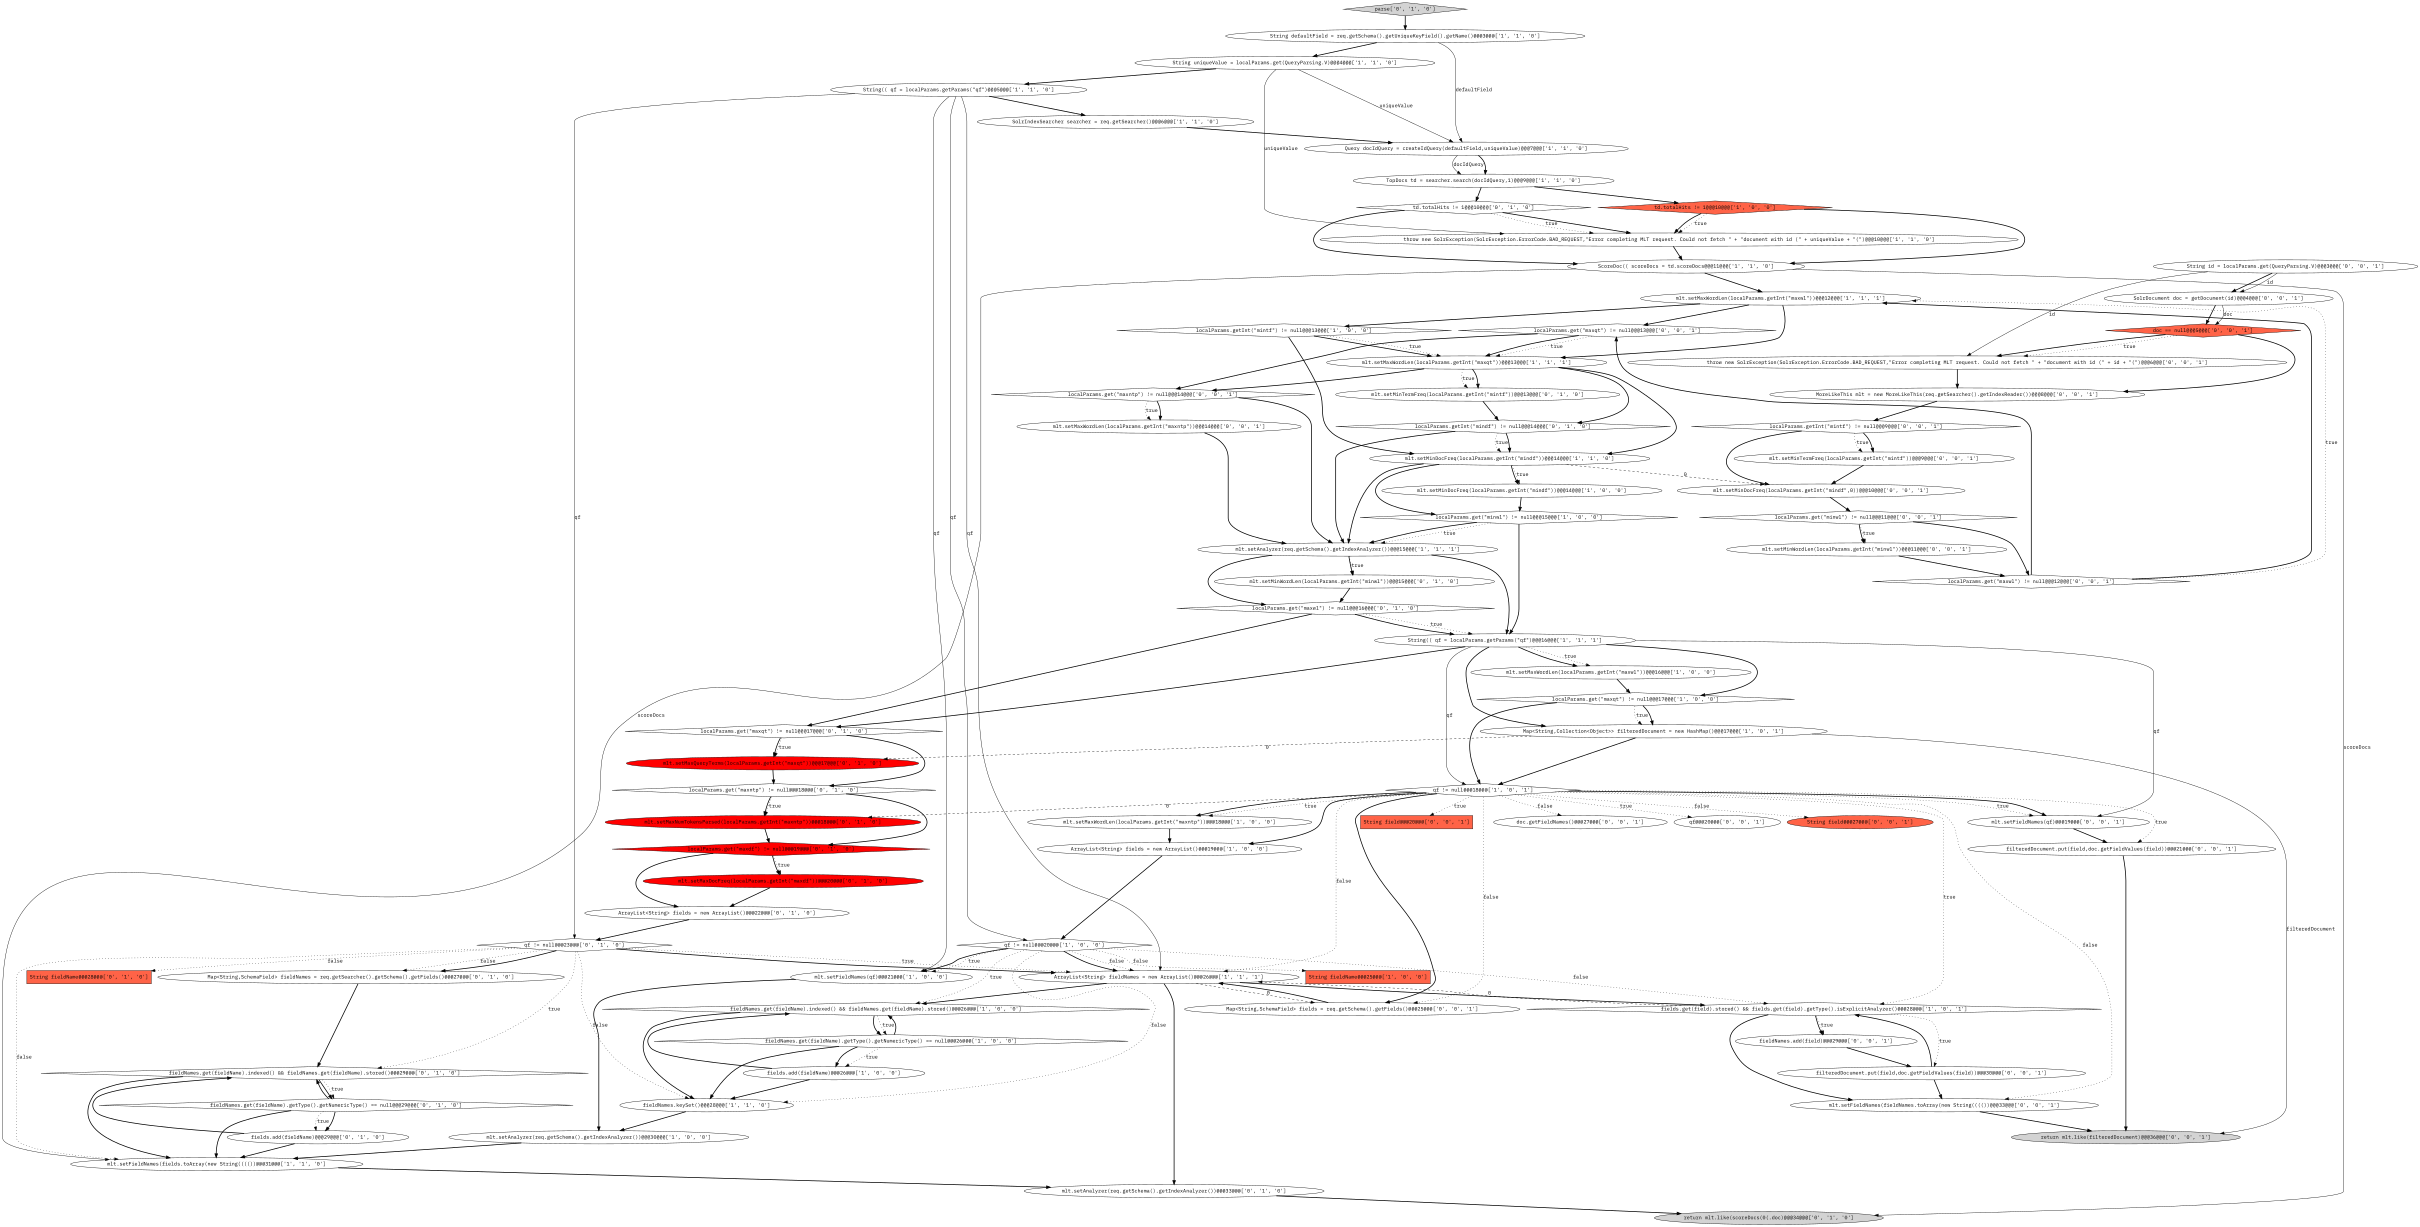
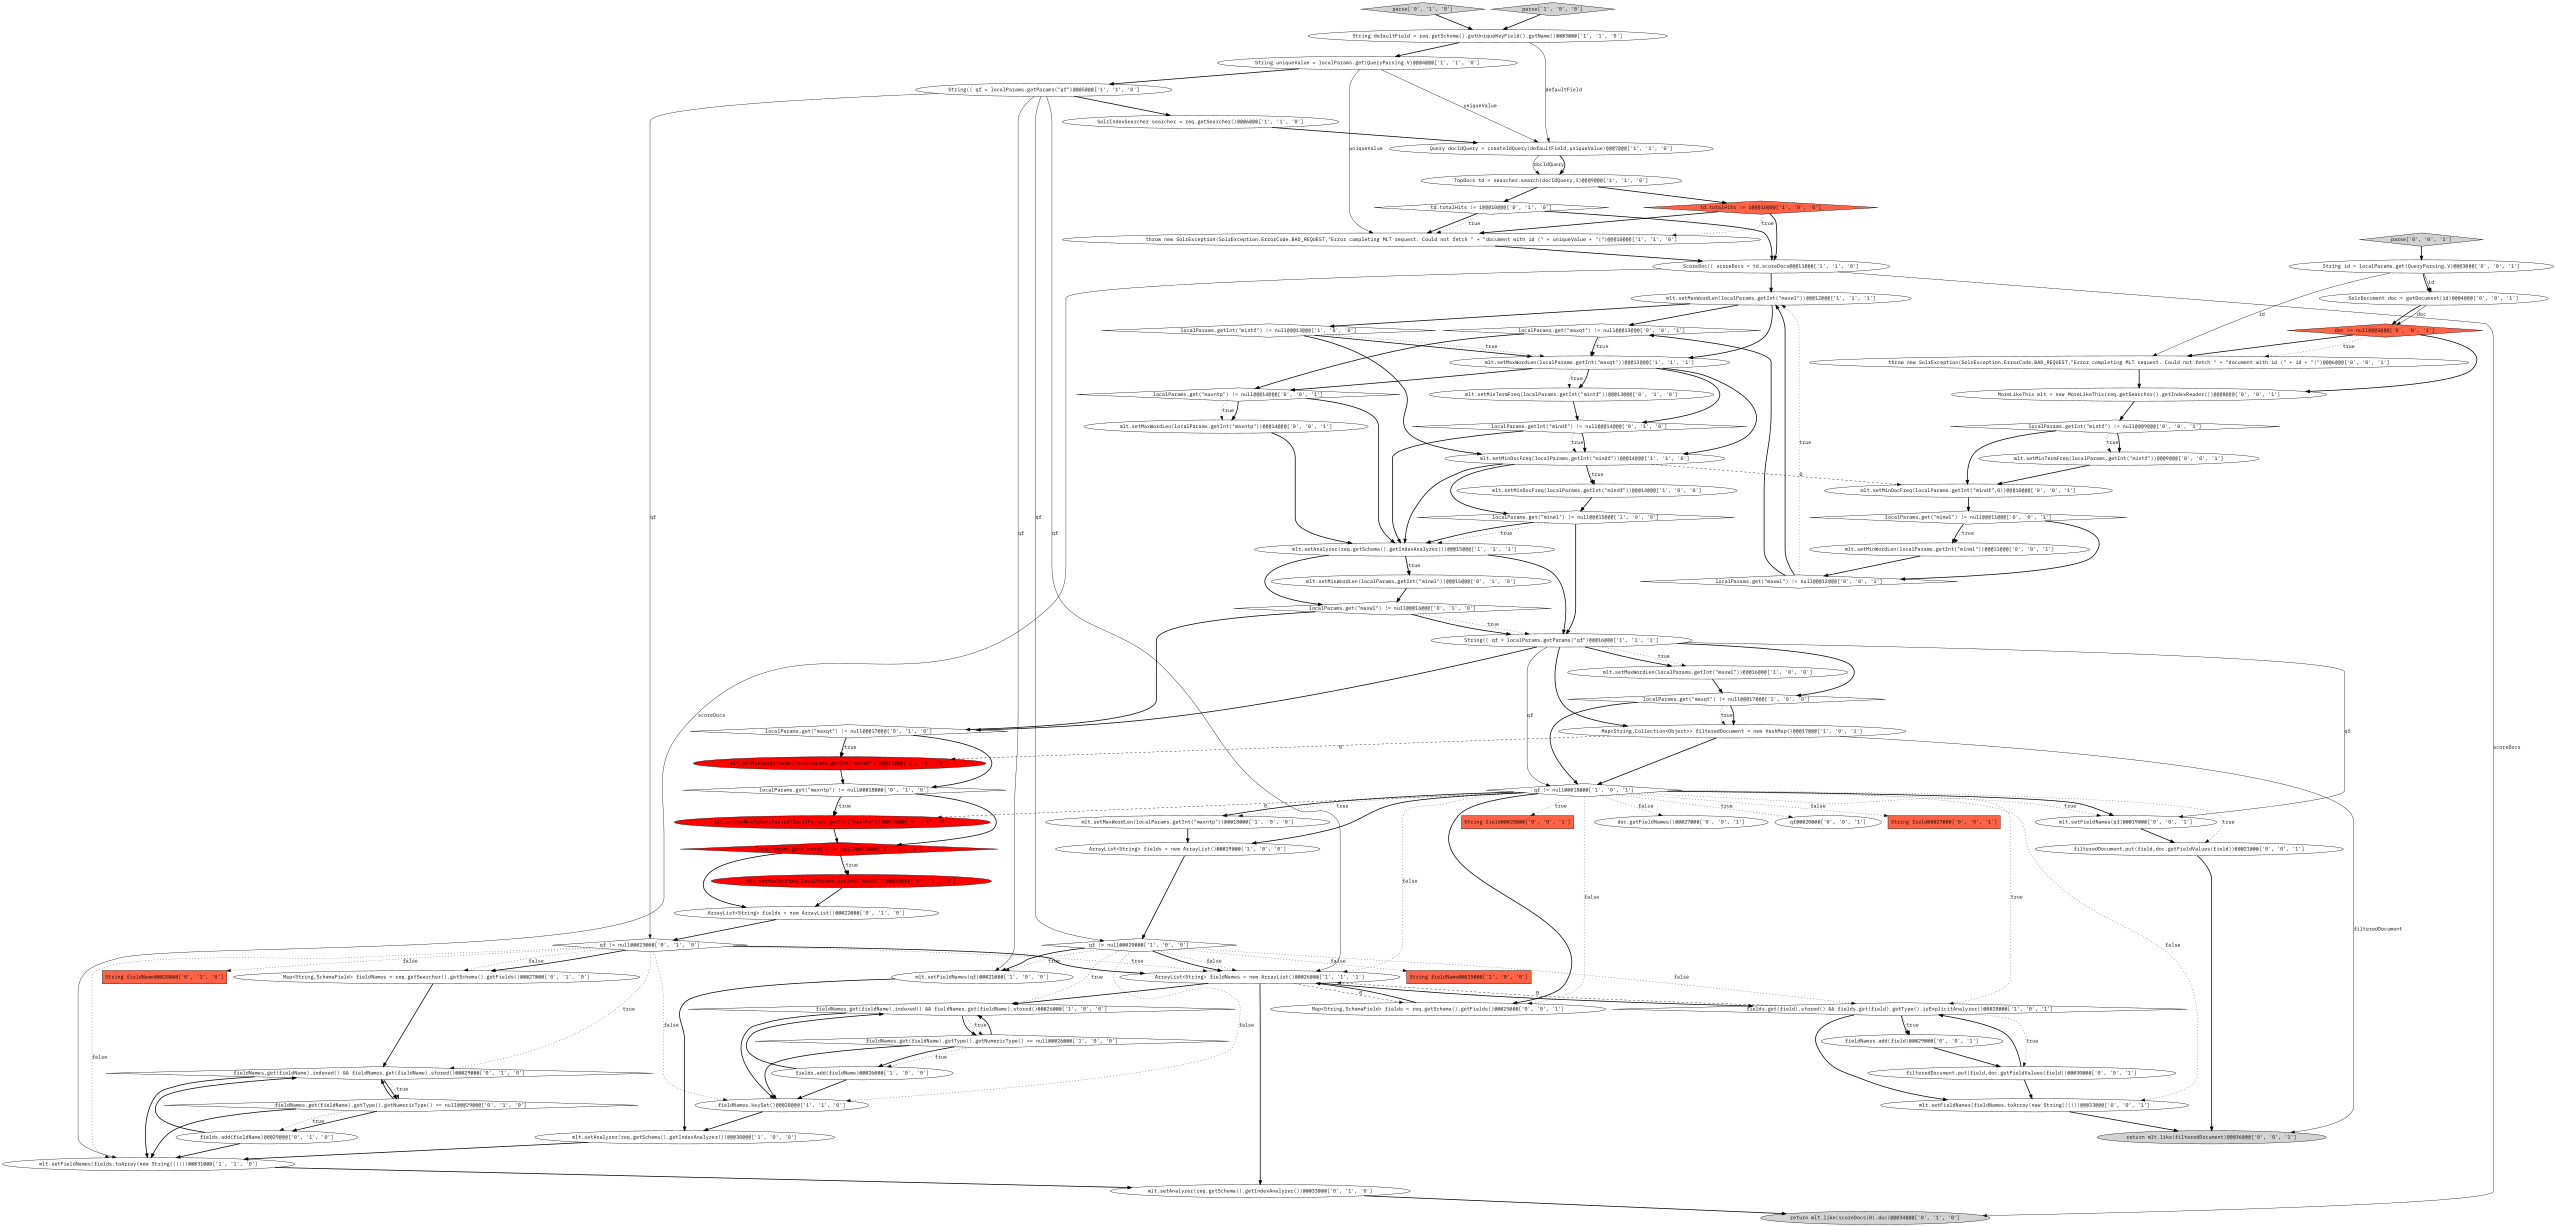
none -> (1553, 9)
none -> (2421, 240)
(1860, 822) -> (1944, 822)
